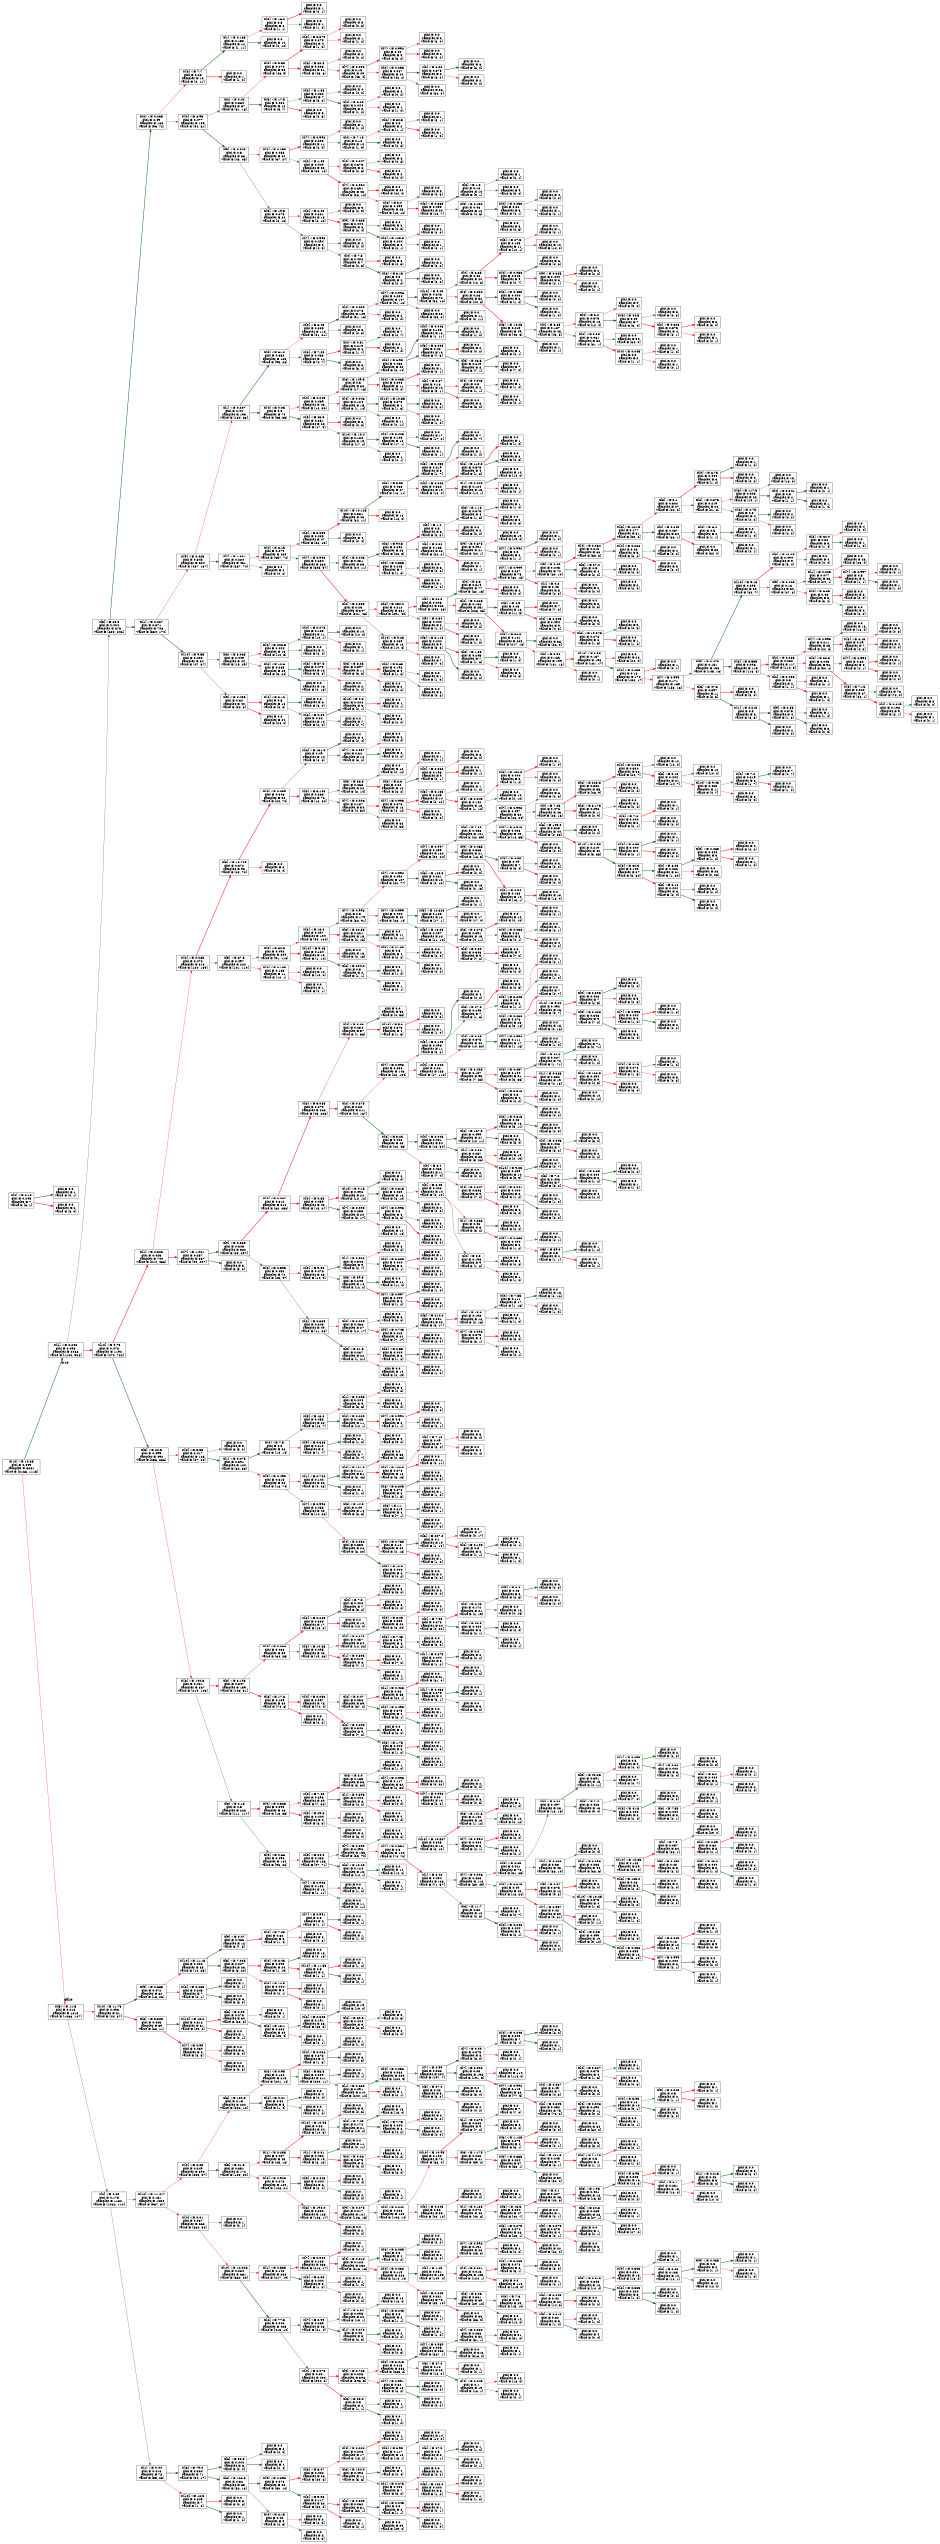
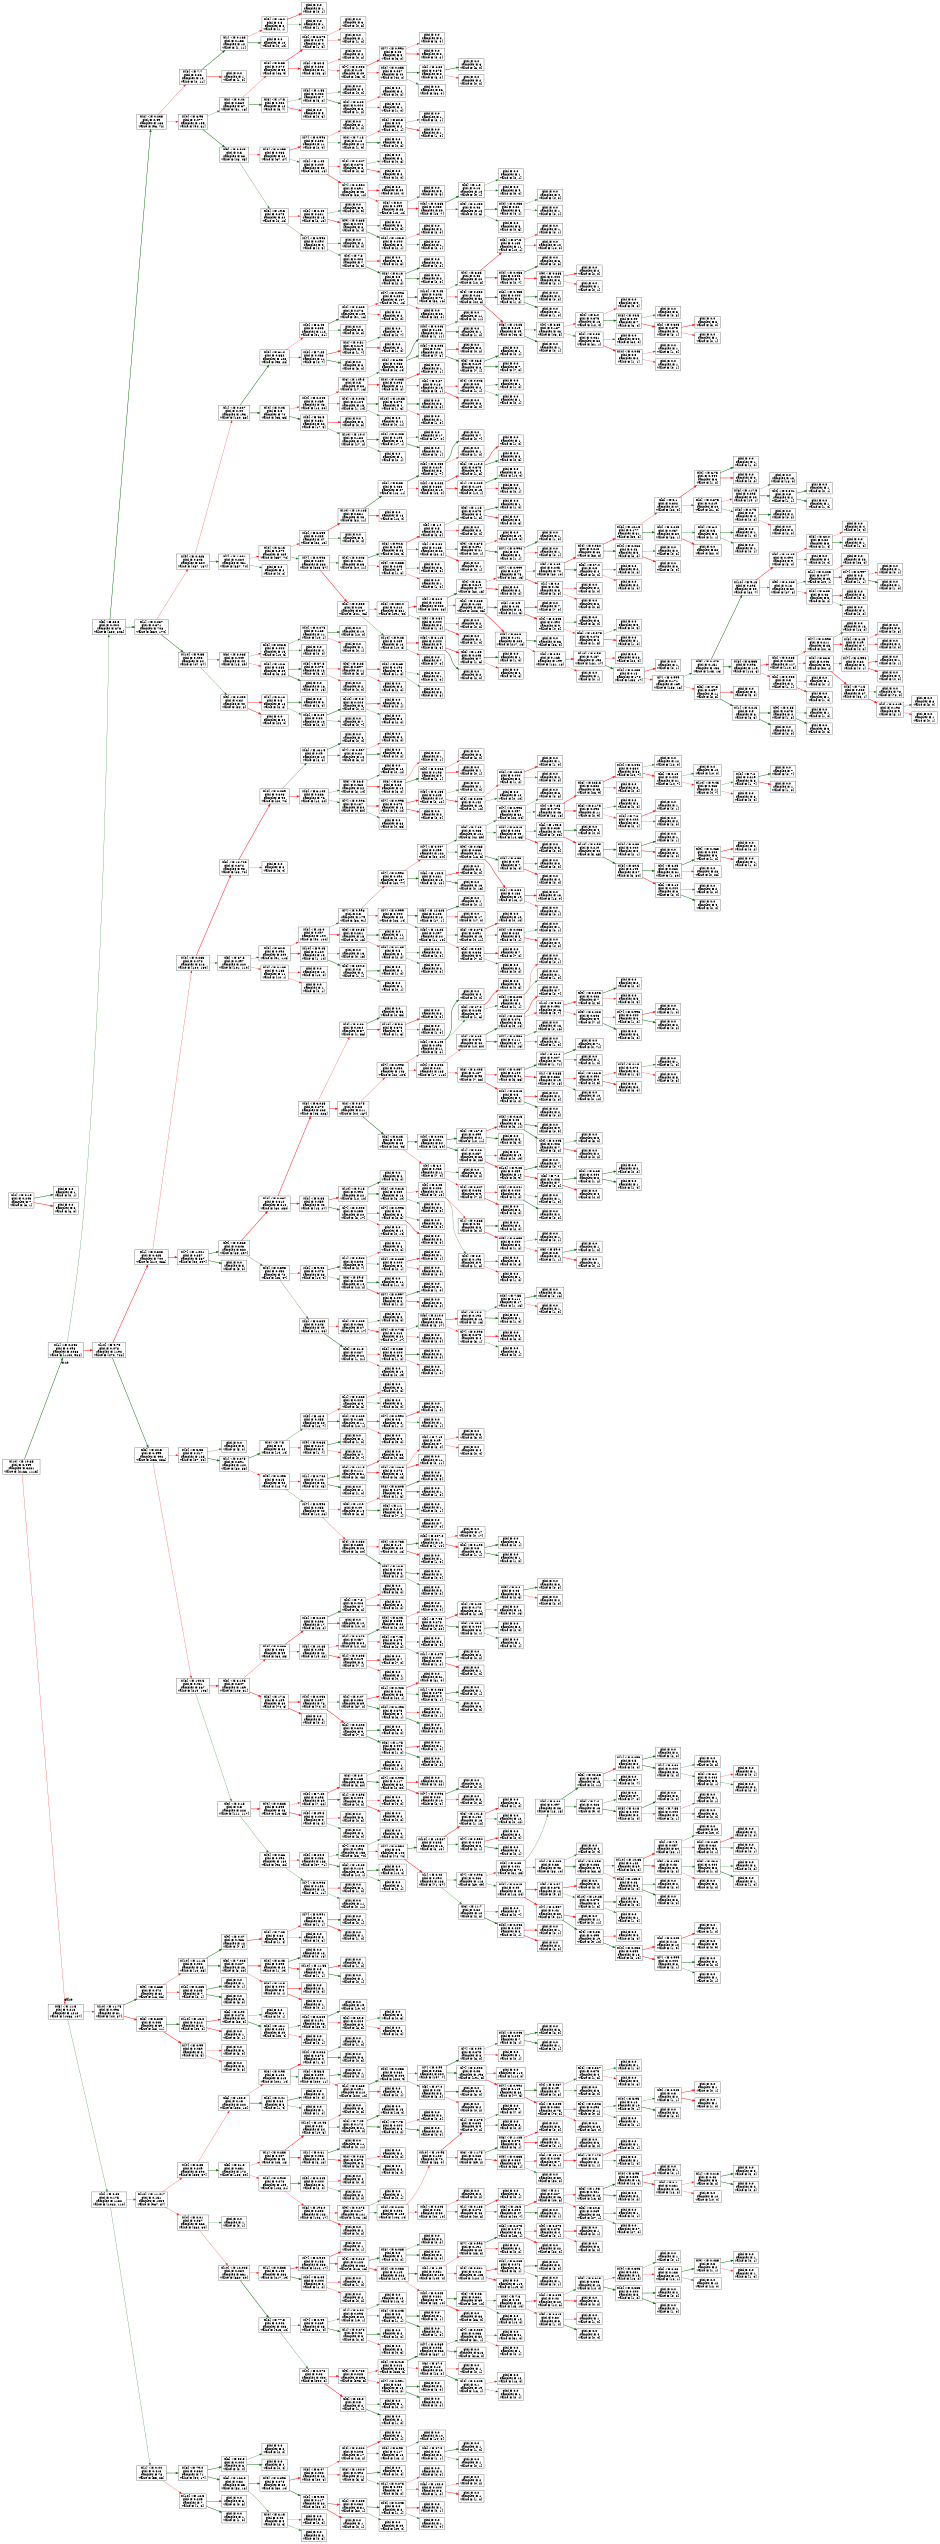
(608, 1772) -> (608, 1772)
